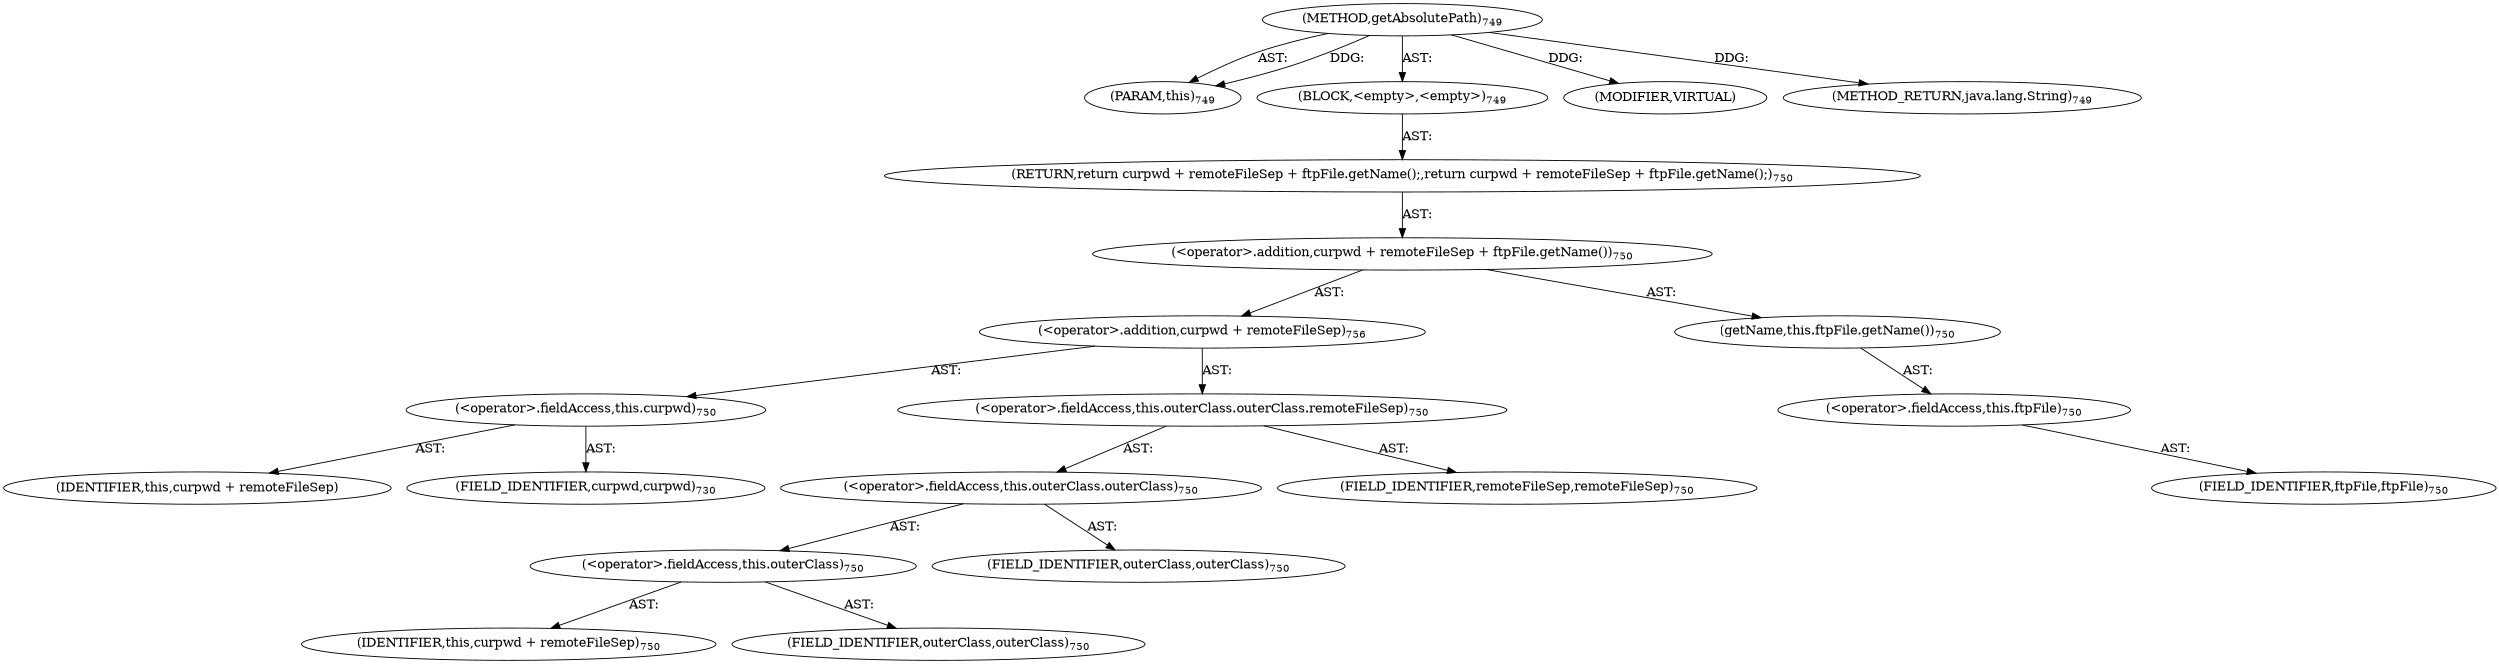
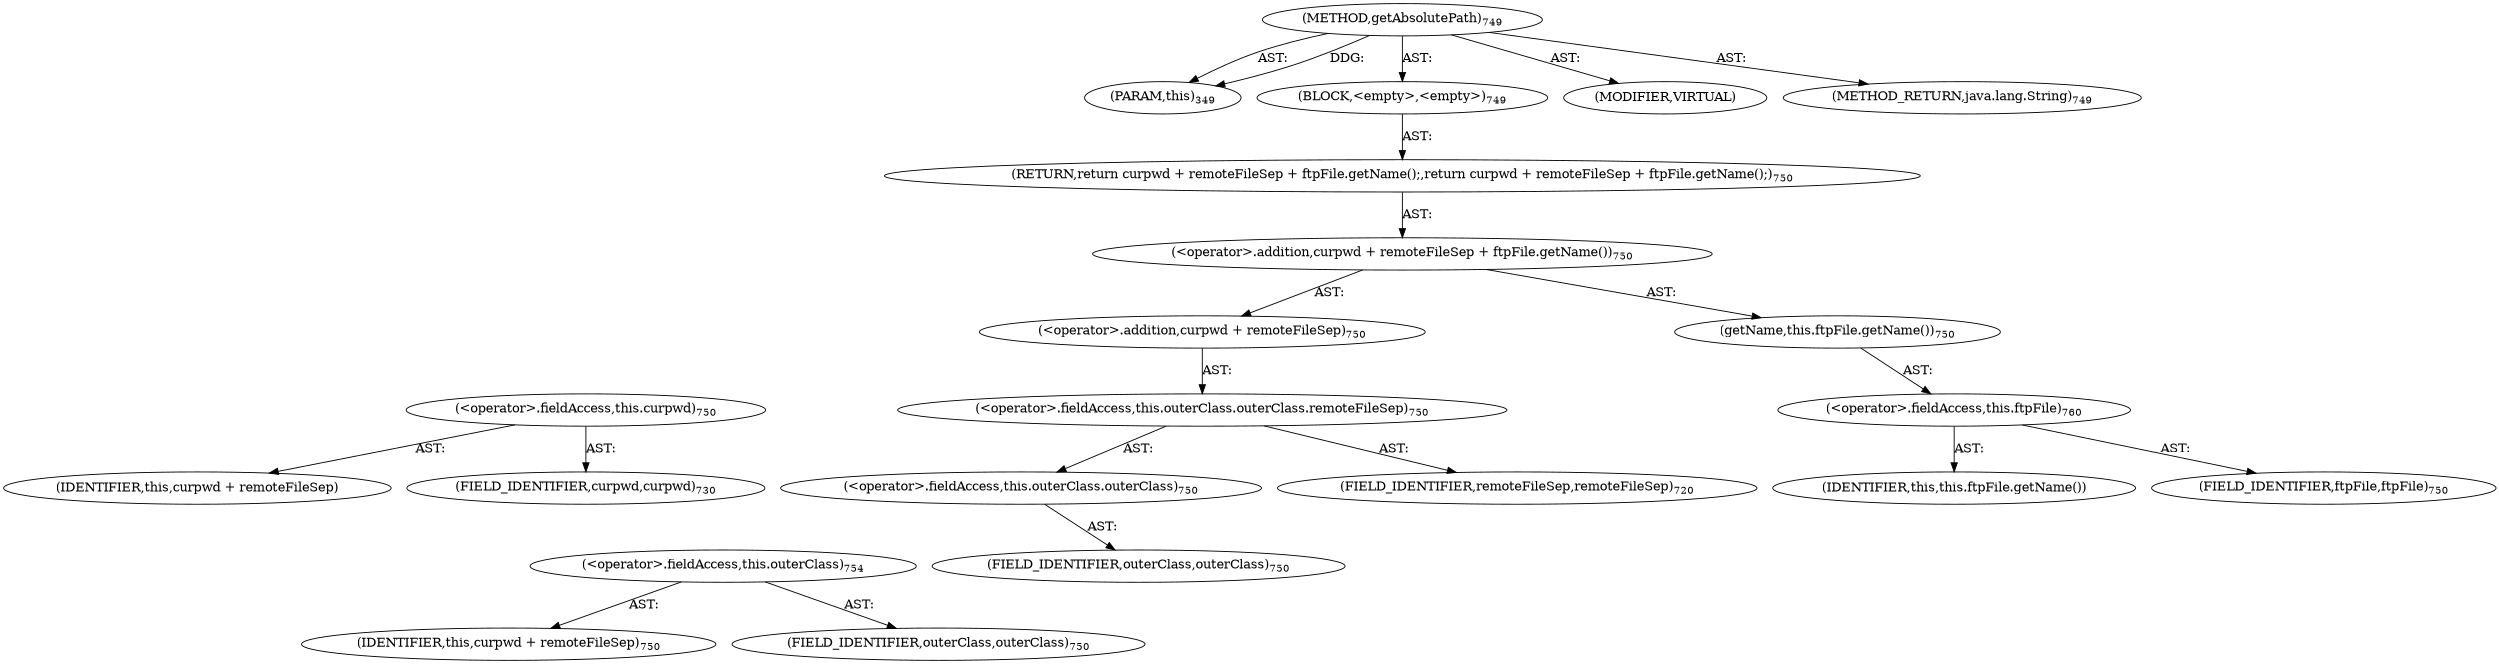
(1567, 59) -> (1567, 59)
(1733, 59) -> (1733, 59)
(1205, 96) -> (1205, 96)
(1356, 331) -> (1356, 331)
(895, 371) -> none
(2072, 409) -> (2072, 409)
(1684, 487) -> (1684, 487)
none -> (1954, 488)
(876, 526) -> none
(854, 565) -> (854, 565)
